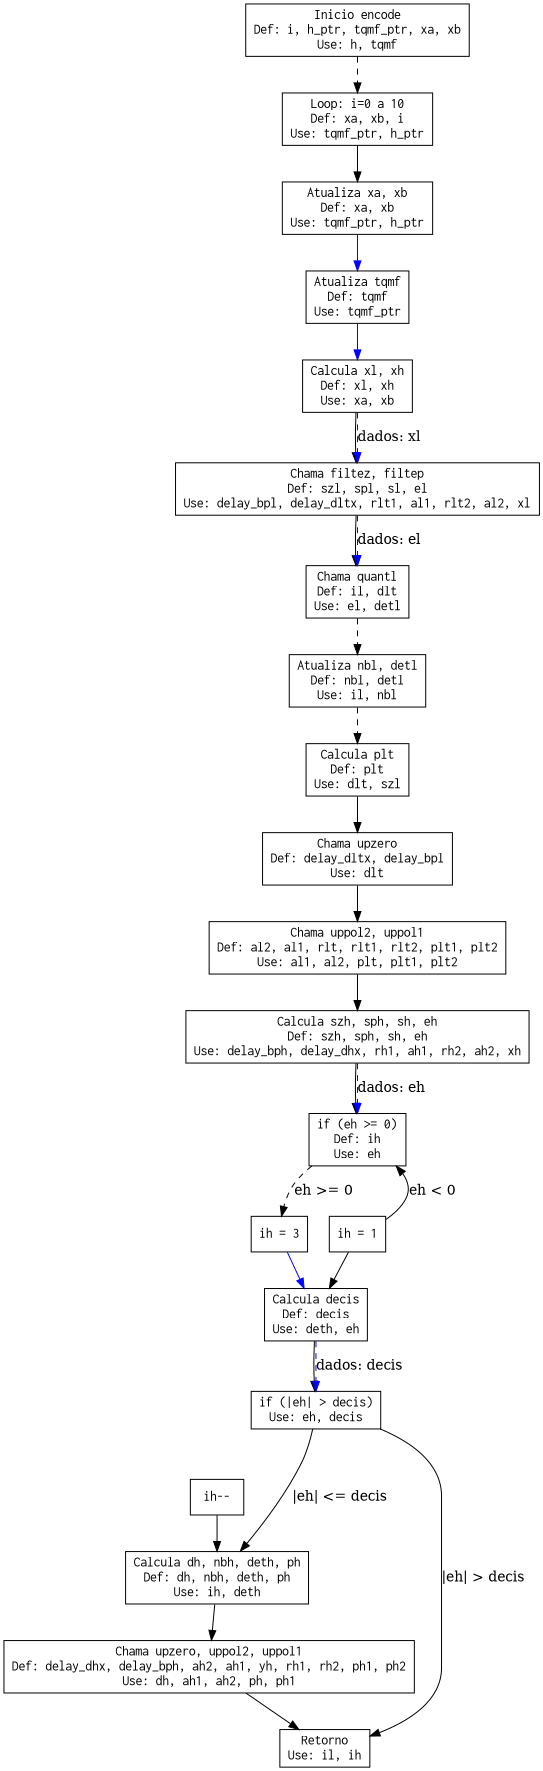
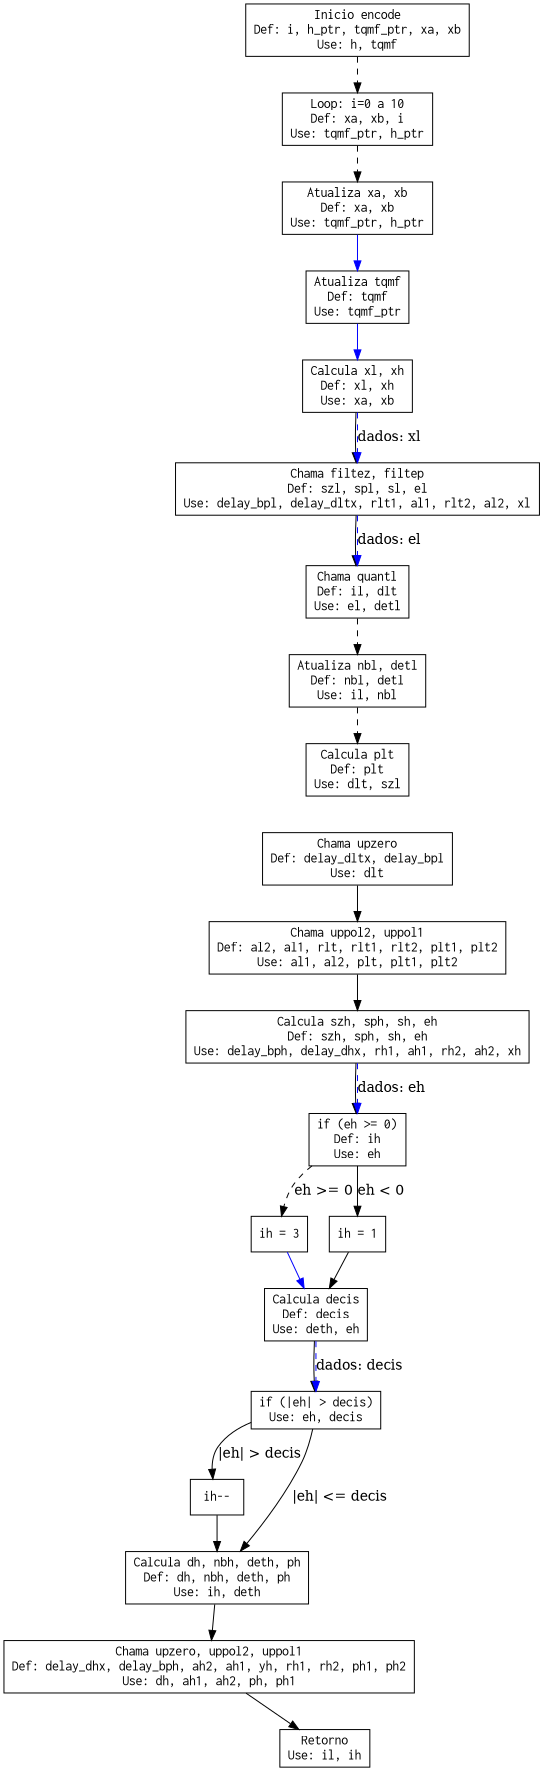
(357, 159) -> (357, 159)
(357, 809) -> none
(405, 1200) -> (357, 1186)
(442, 1581) -> (224, 1440)
